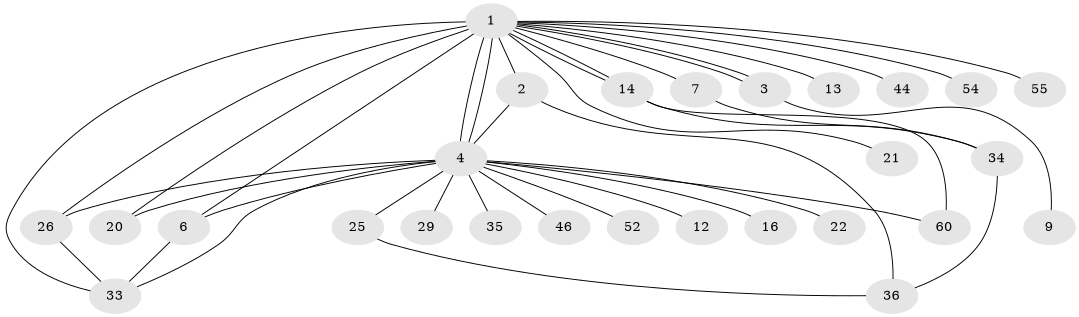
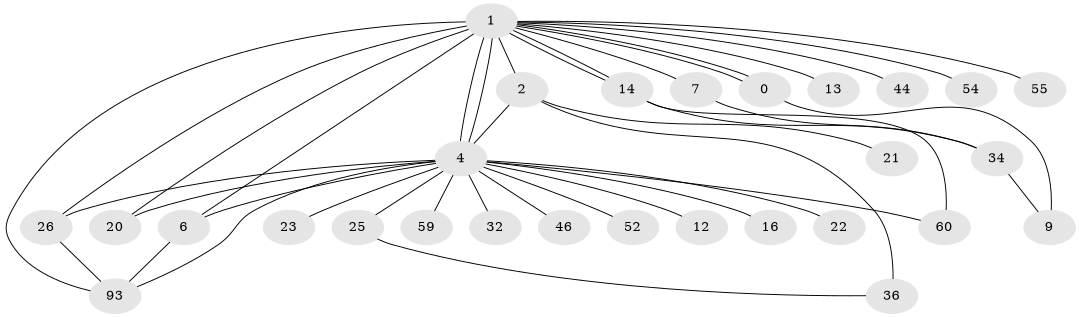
(765, 90) -> (765, 90)
(646, 126) -> (707, 124)
none -> (289, 227)
(427, 227) -> (427, 227)
(495, 227) -> (495, 227)
(977, 247) -> (1023, 193)
(115, 296) -> (115, 296)
